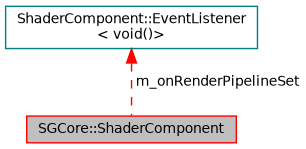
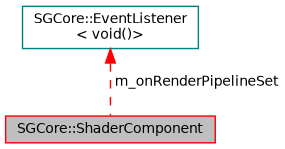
(132, 27) -> (110, 27)
